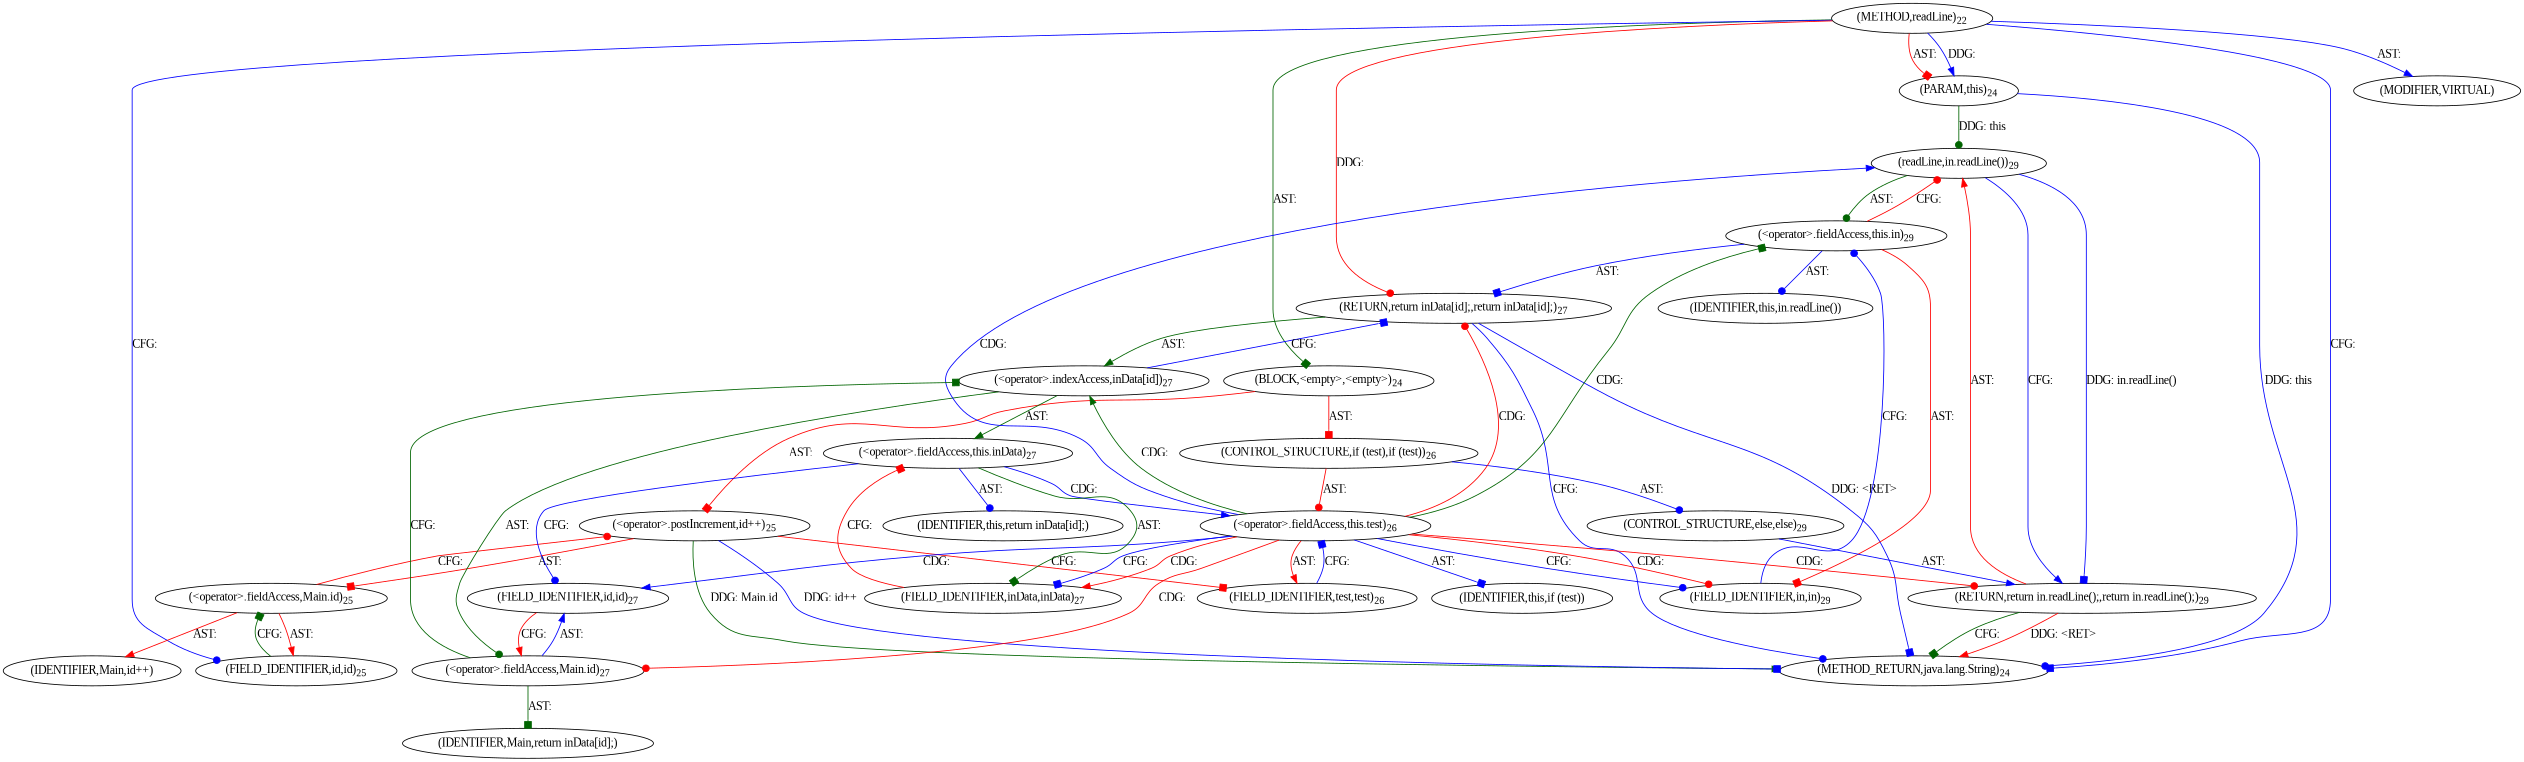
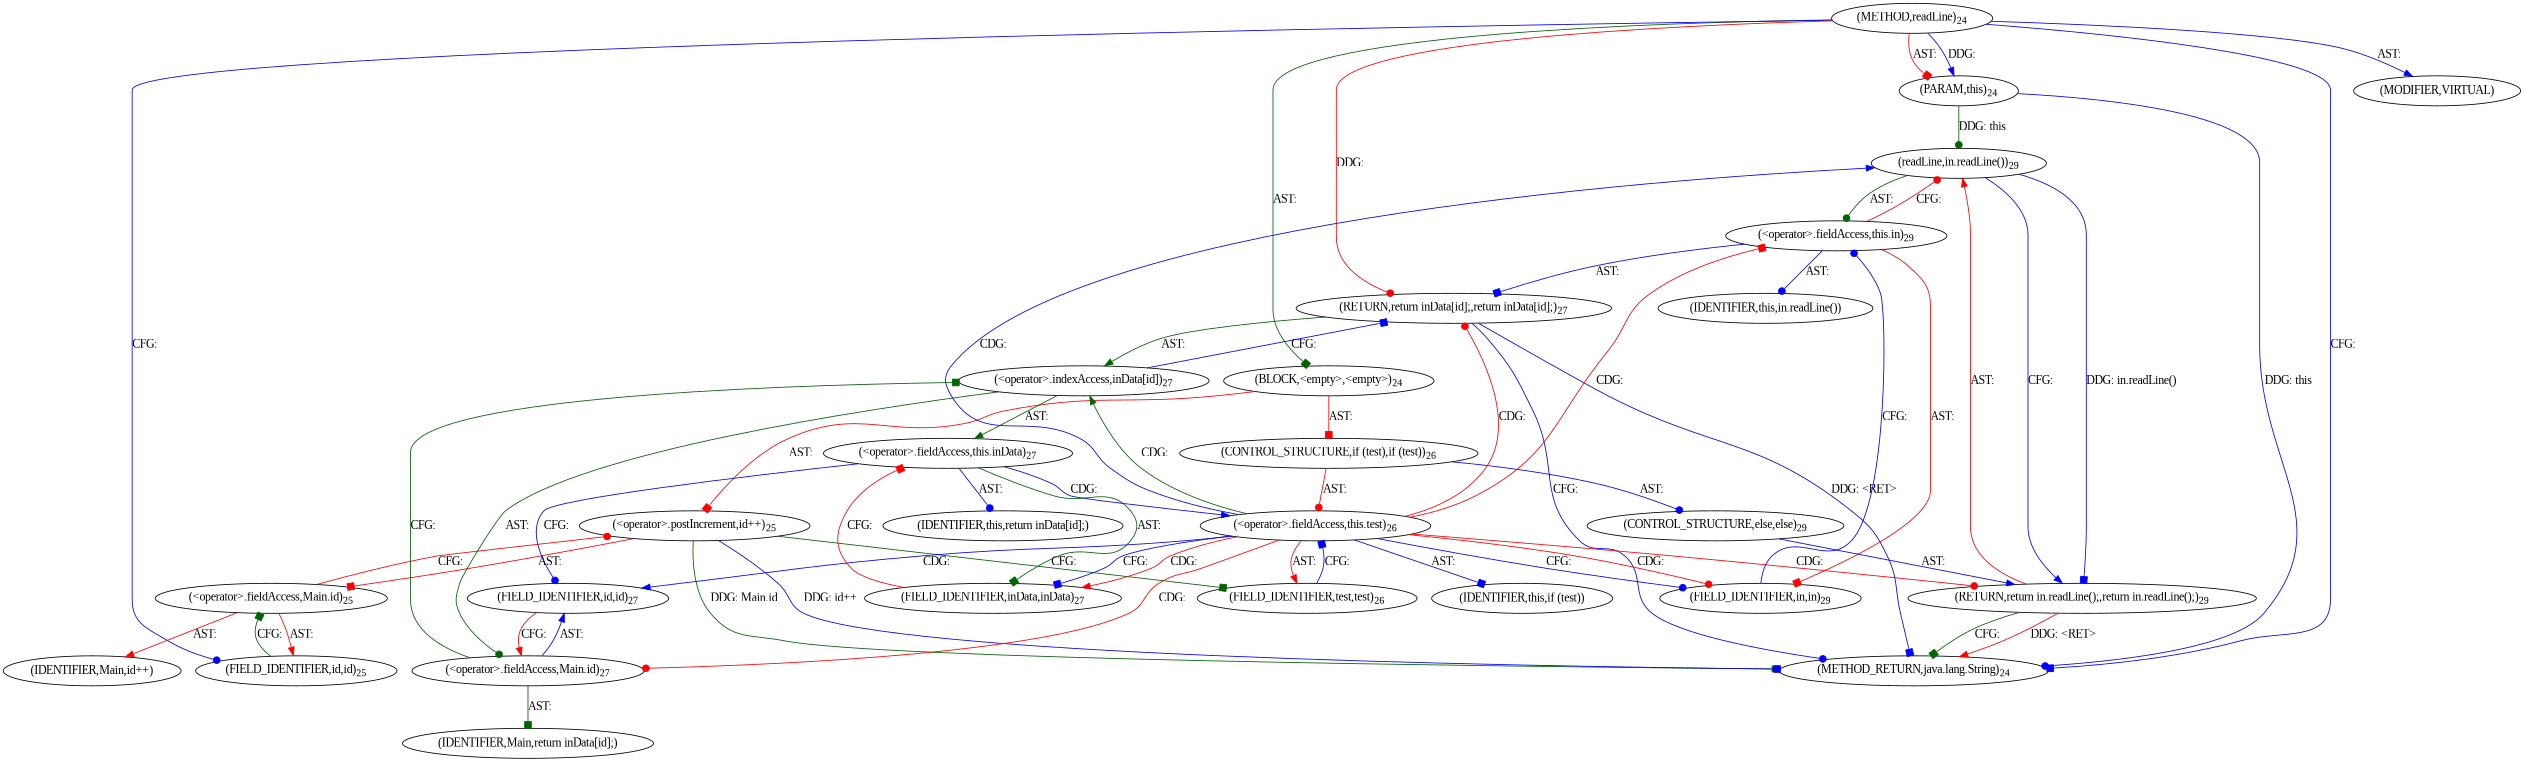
(1962, 17) -> (1962, 17)
(1578, 392) -> (1578, 392)
(998, 562) -> (998, 562)
